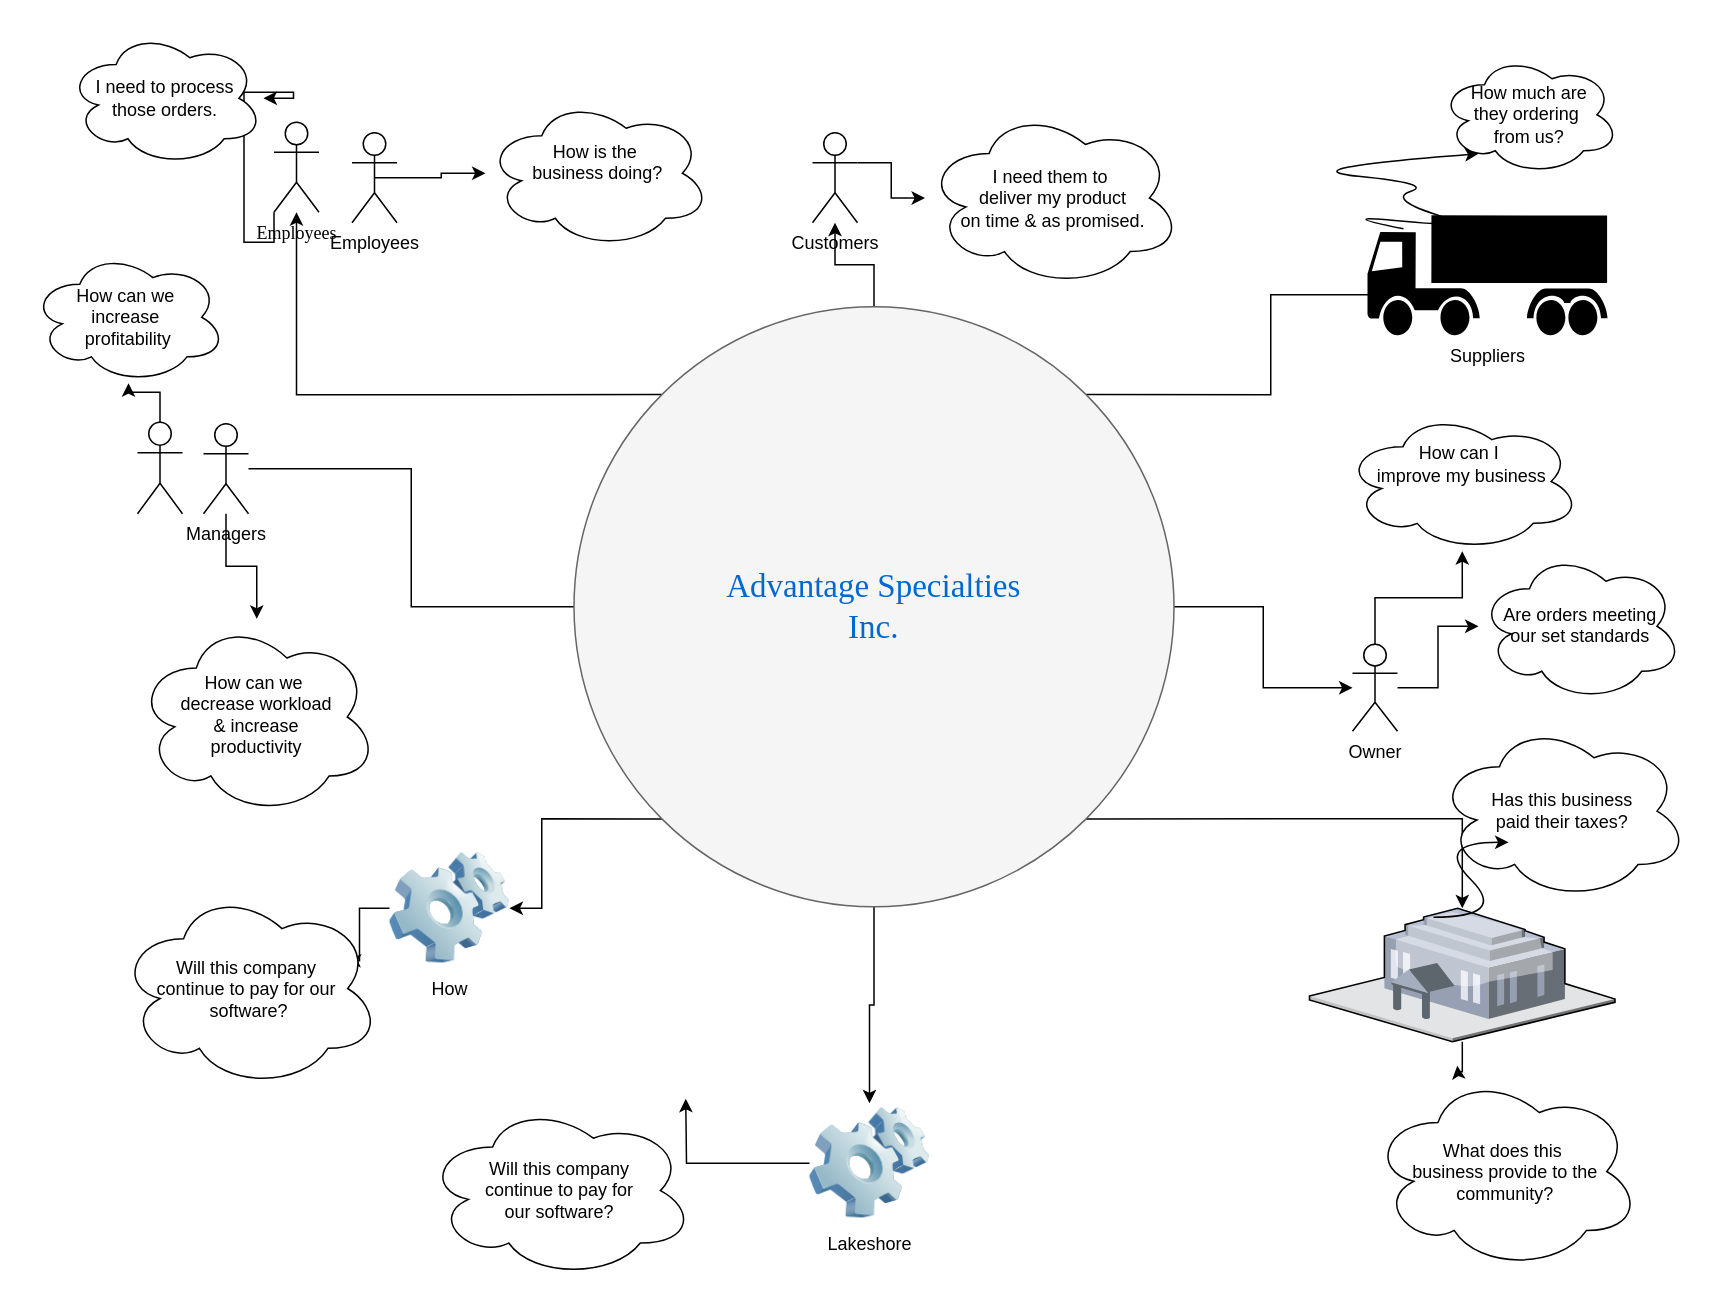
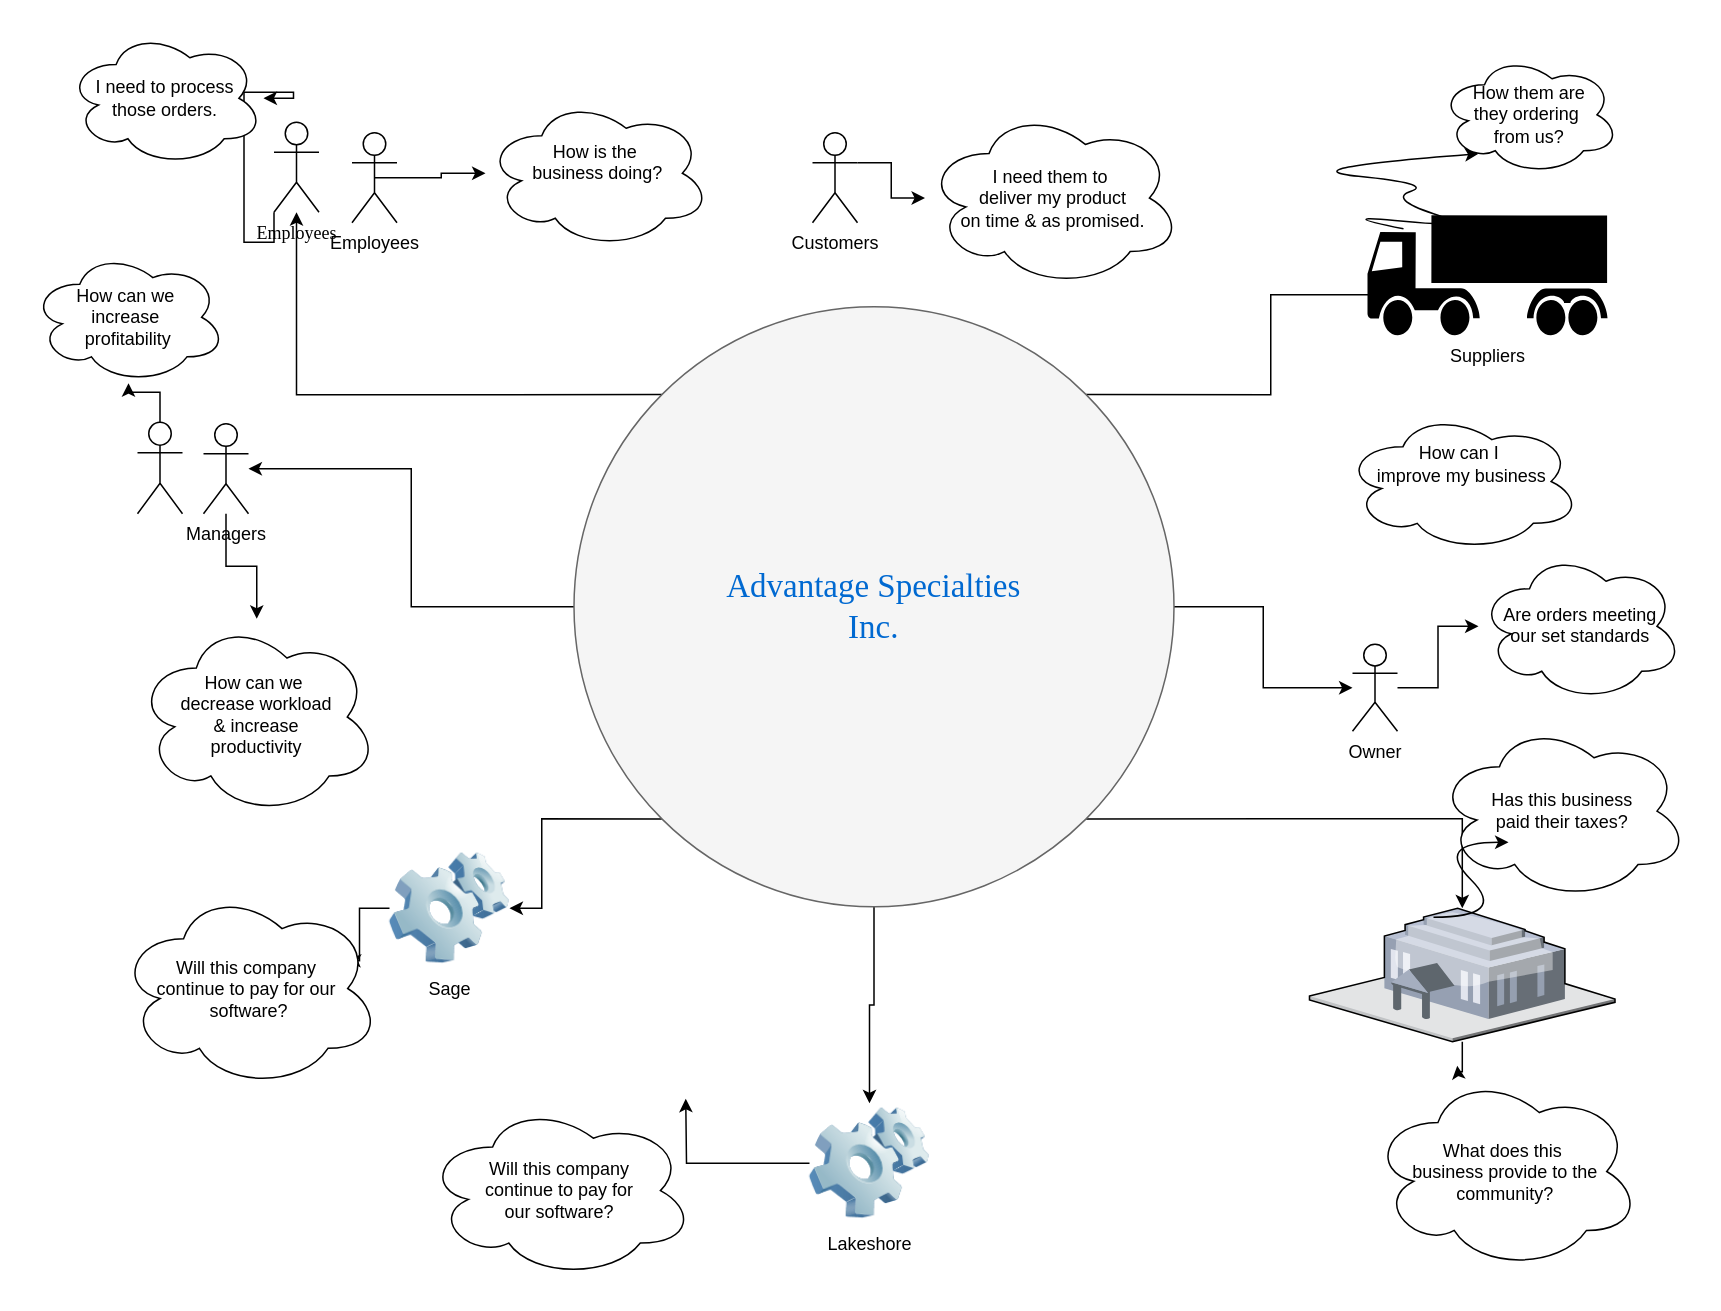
(1529, 115) -> (1529, 115)
(860, 265) -> none
(255, 469) -> (260, 469)
(1413, 598) -> none
(450, 990) -> (450, 990)
